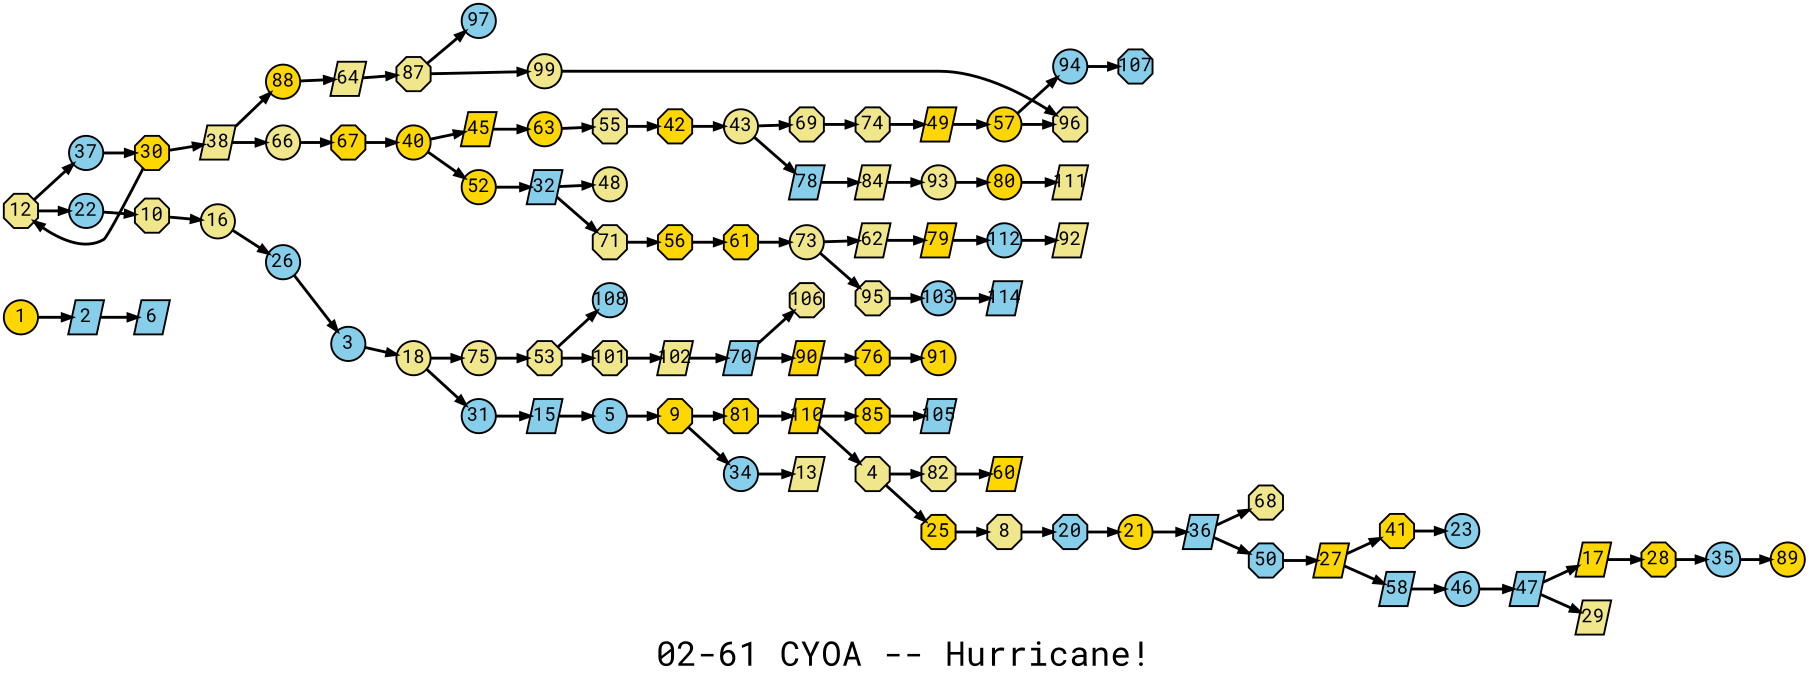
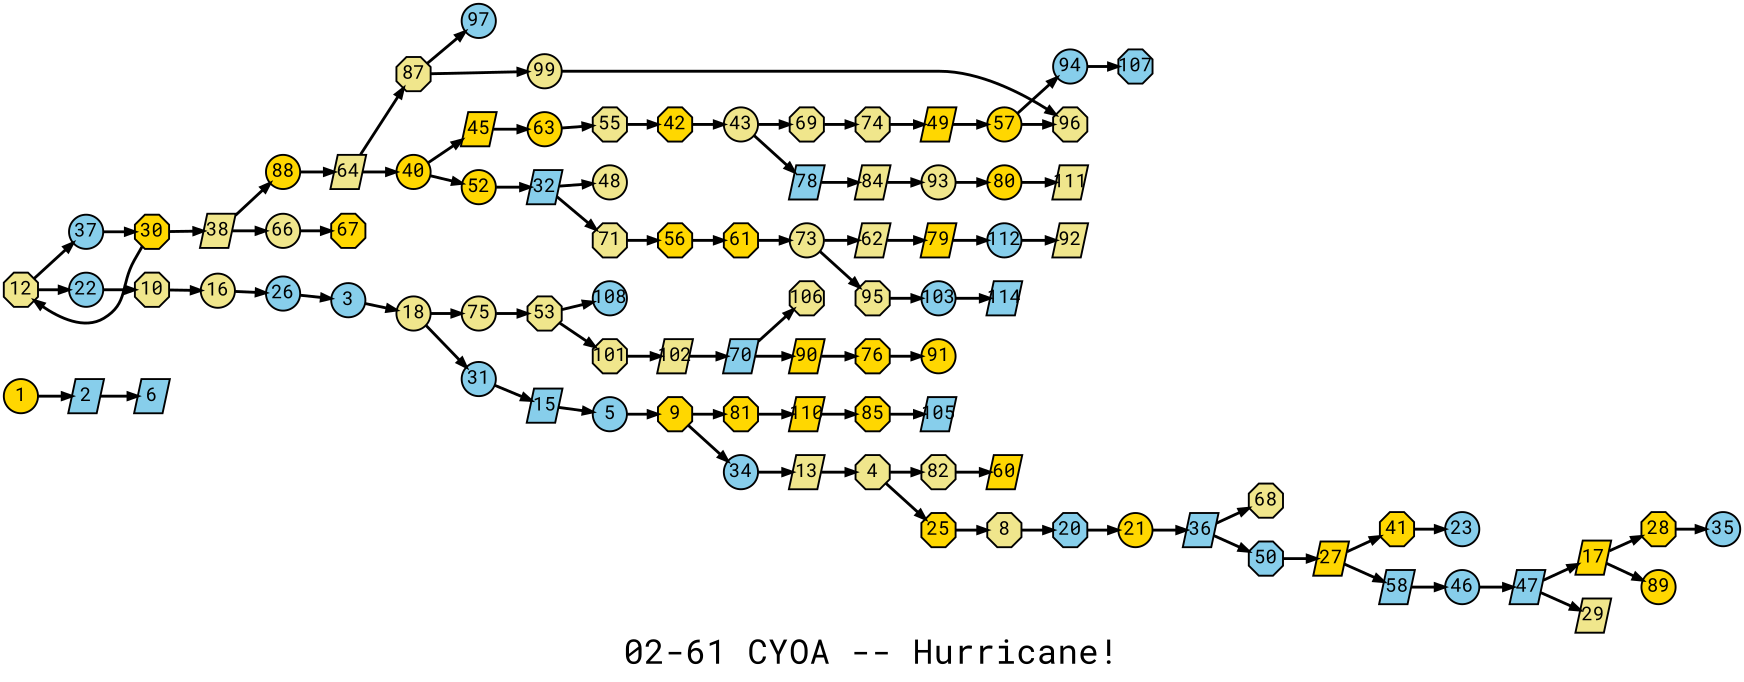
(376, 142) -> (375, 172)
(836, 441) -> (833, 472)
(1751, 560) -> (1620, 570)
